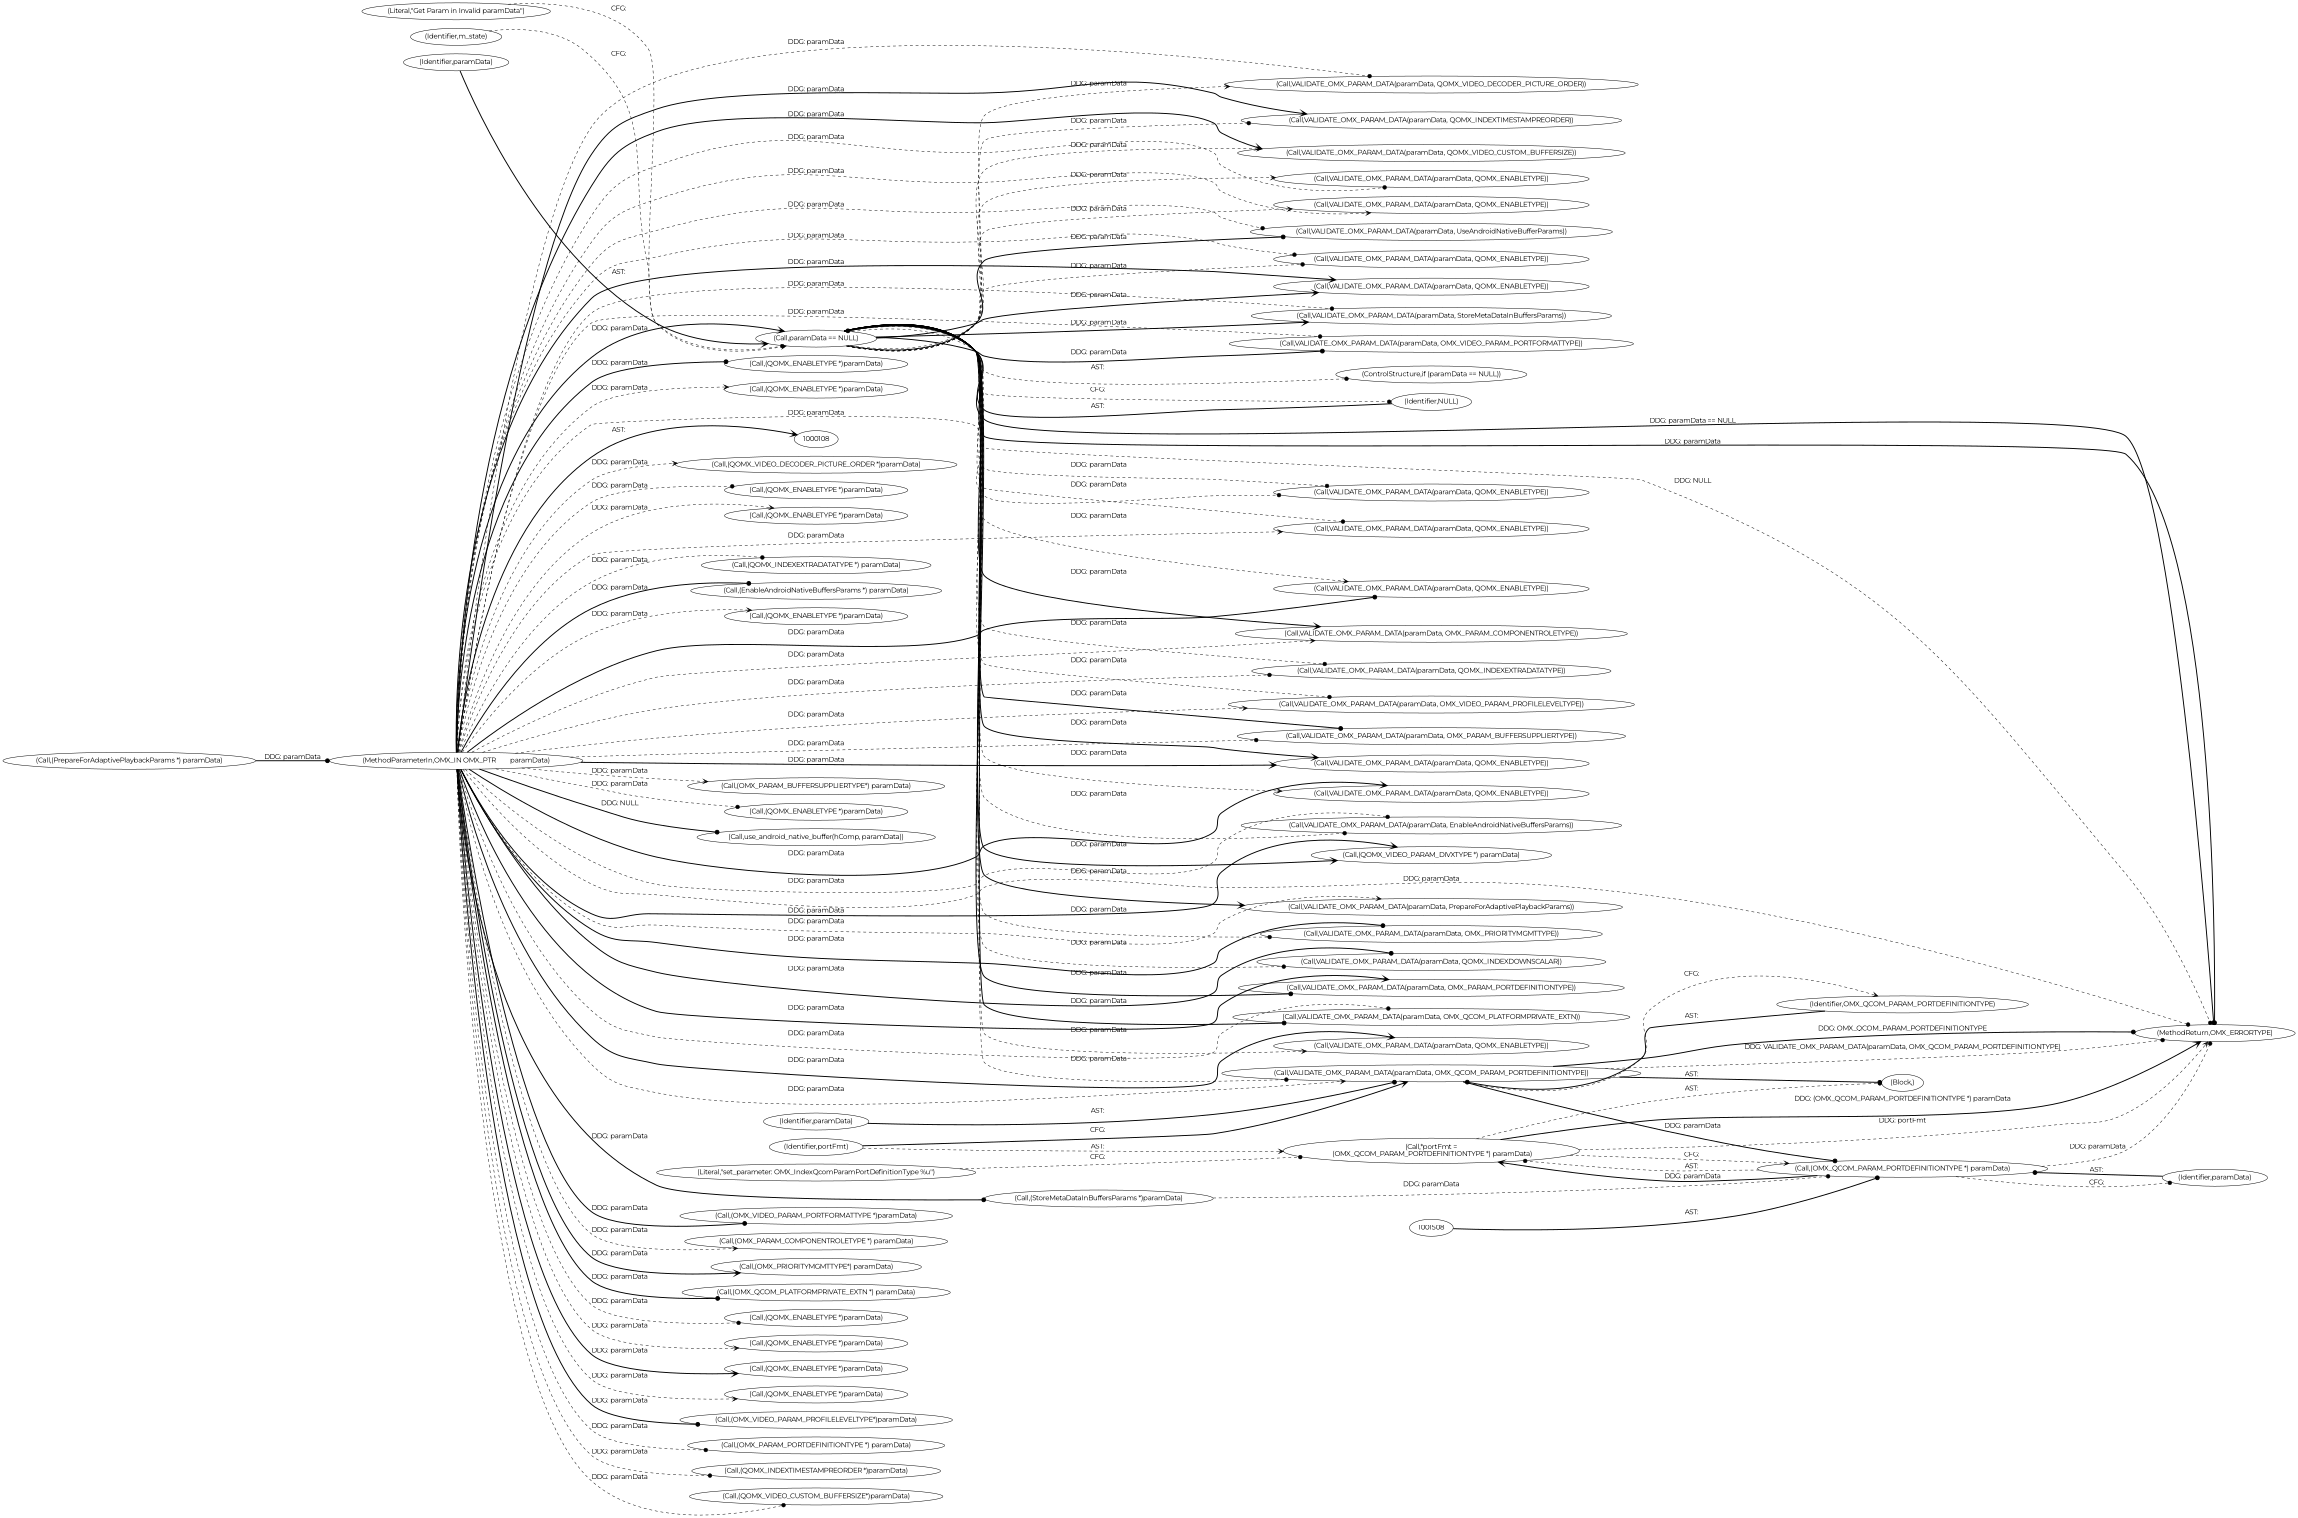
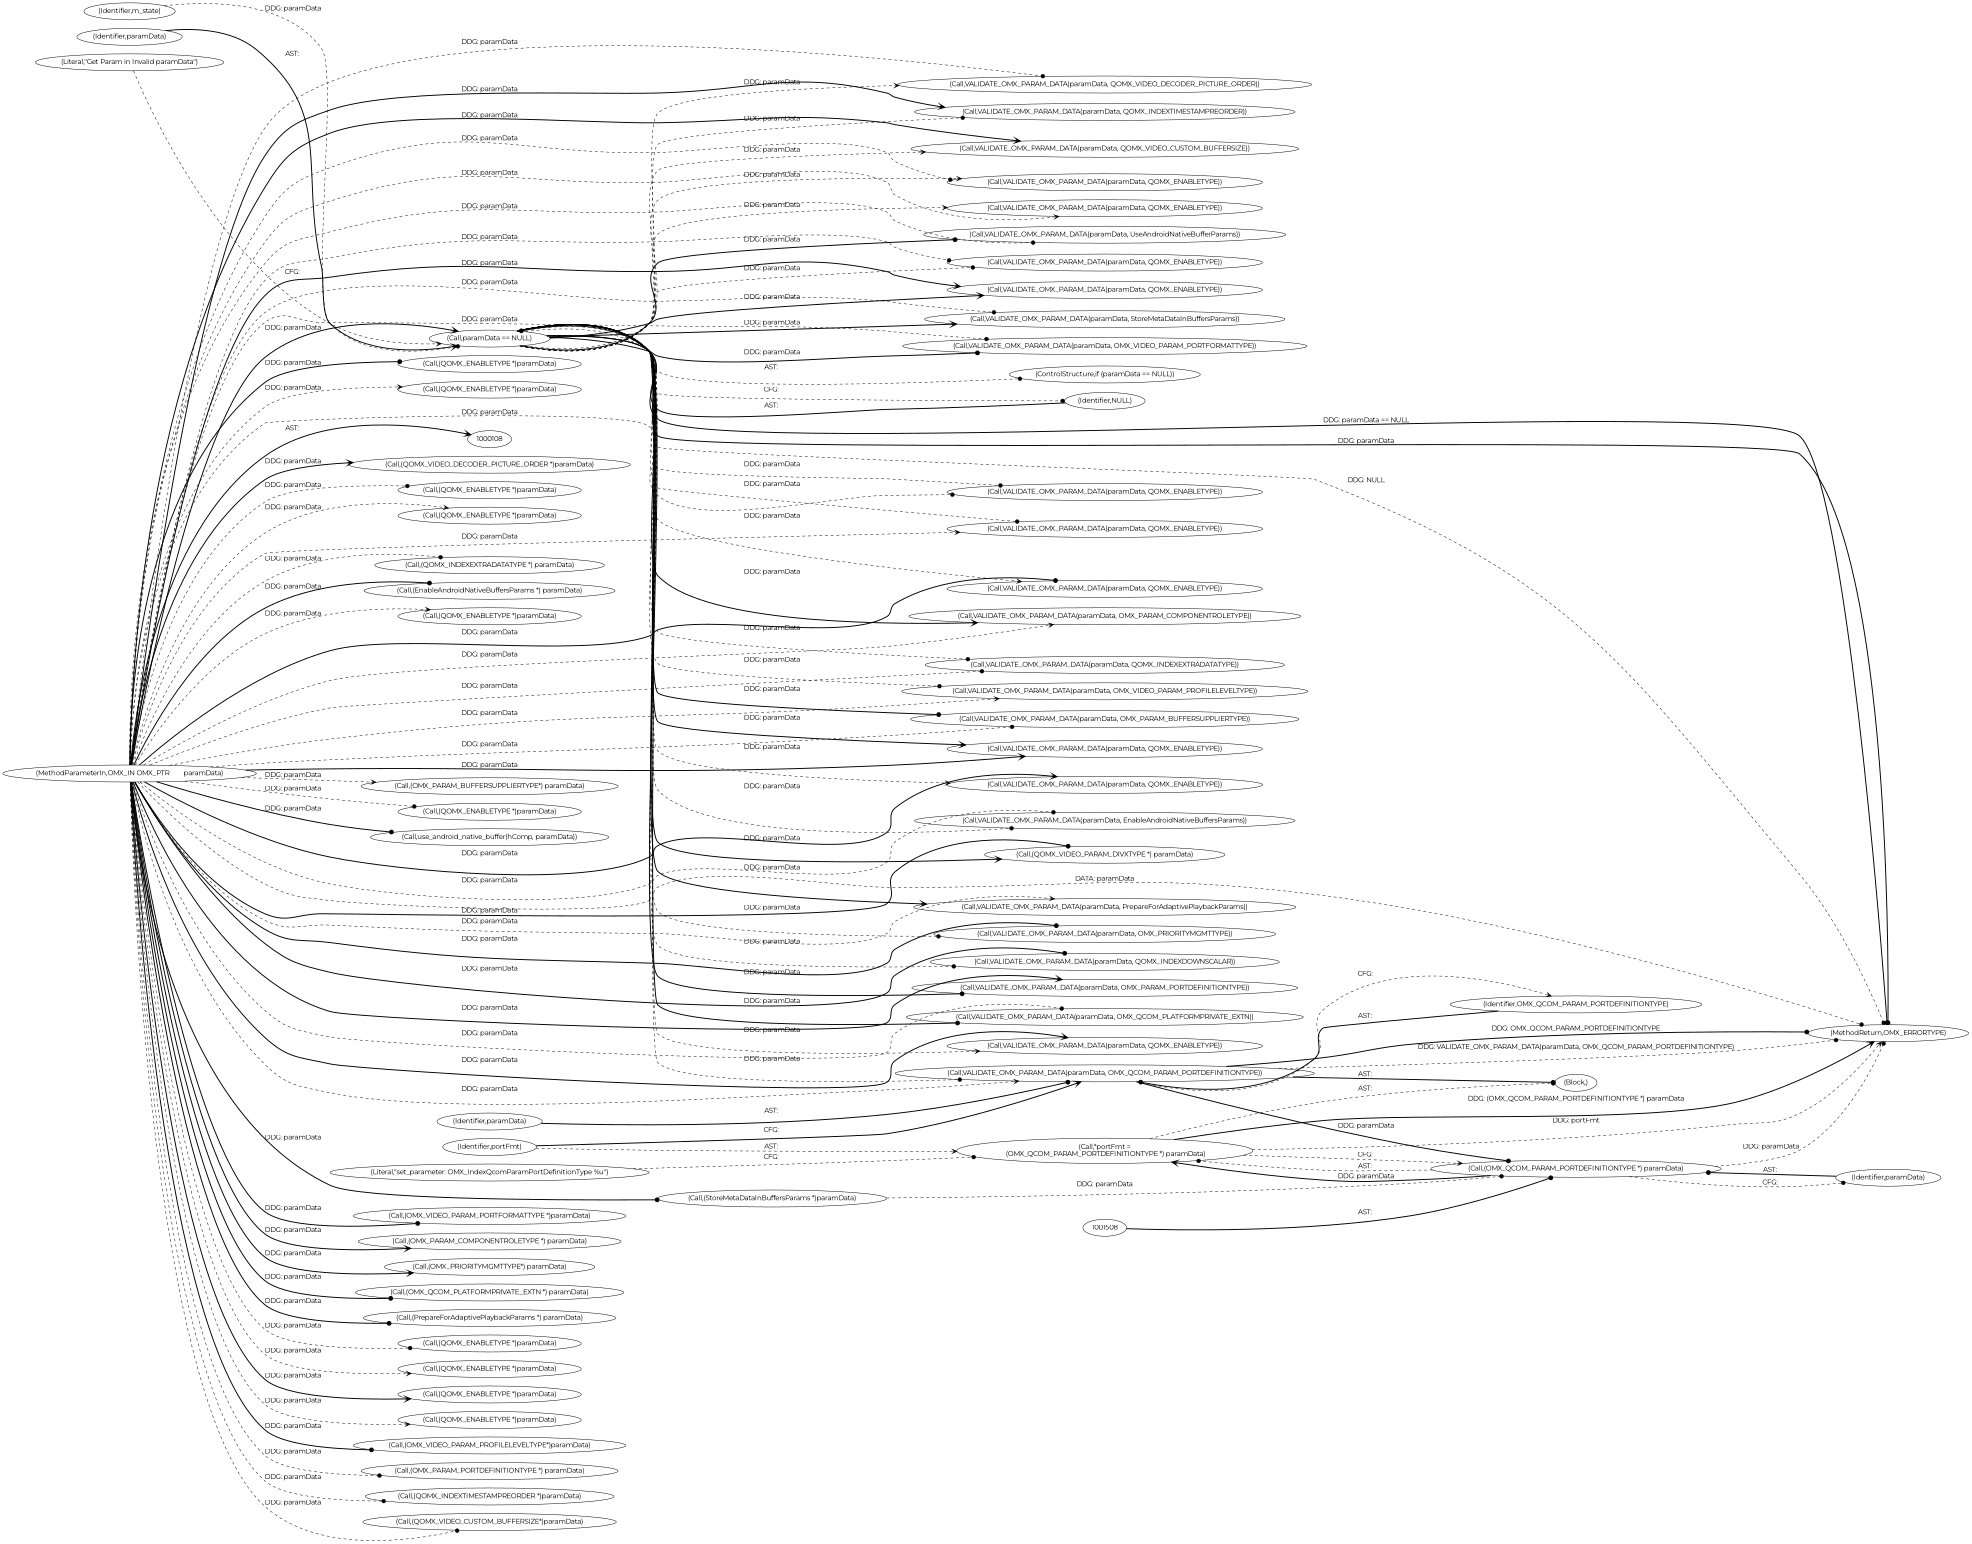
(620, 54) -> (293, 9)
(518, 566) -> (189, 570)
(291, 761) -> (184, 1113)
(620, 803) -> (293, 809)
(1431, 879) -> (1105, 879)
(909, 916) -> (588, 916)
(518, 1080) -> (193, 1086)
